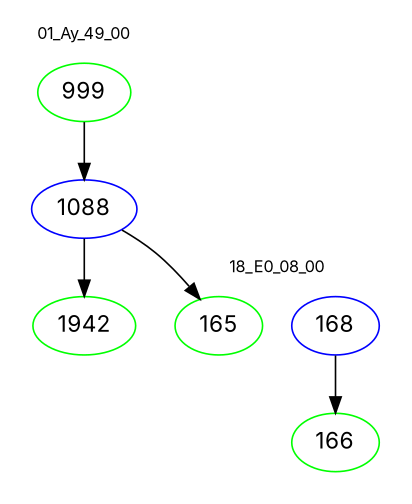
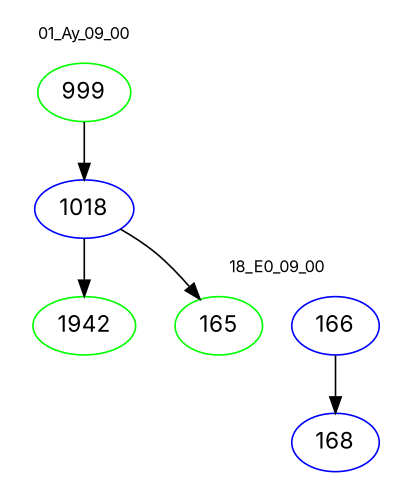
(84, 35) -> (84, 35)
(84, 209) -> (84, 209)
(277, 268) -> (277, 268)
(336, 376) -> (336, 376)
(336, 442) -> (336, 326)
